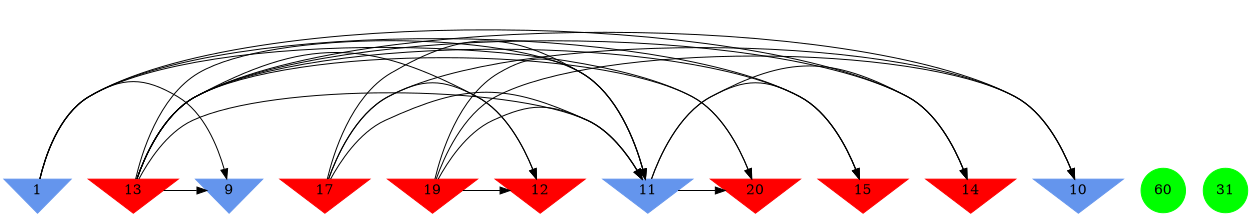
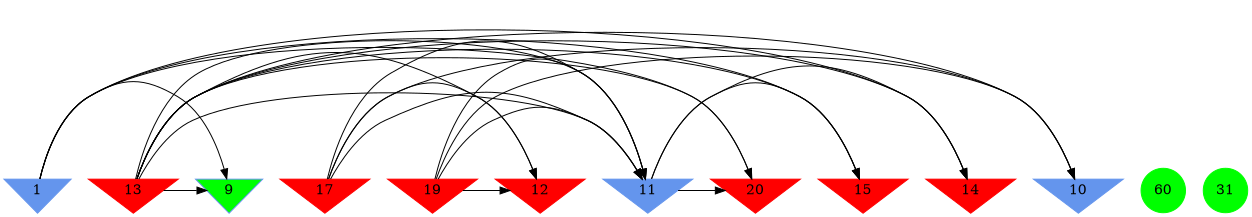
(229, 191) -> (229, 191)
